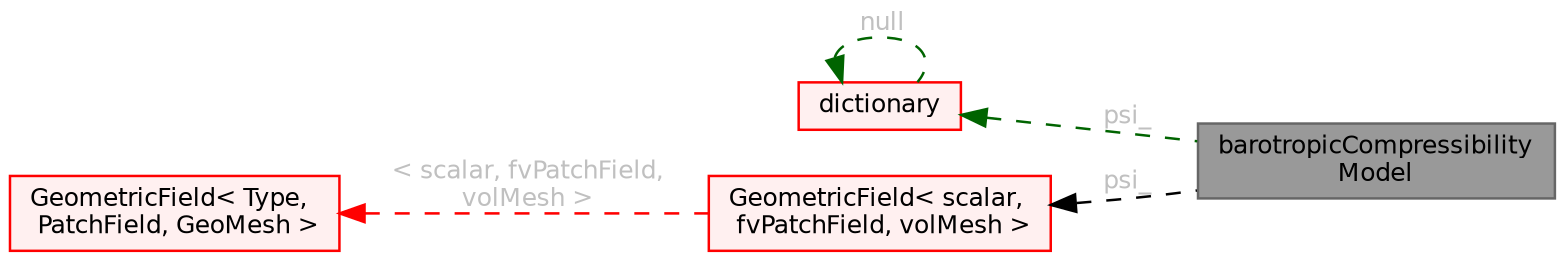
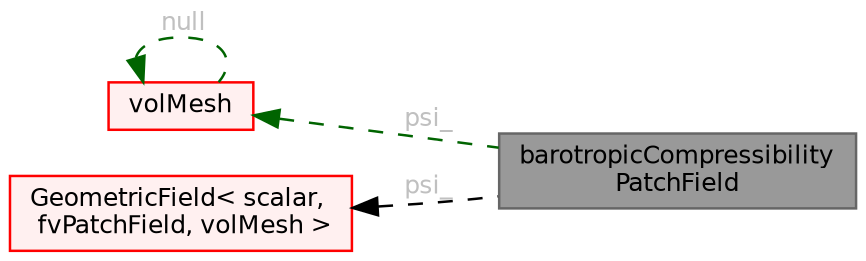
(880, 106) -> (181, 106)
(1376, 161) -> (678, 171)
(175, 213) -> none
